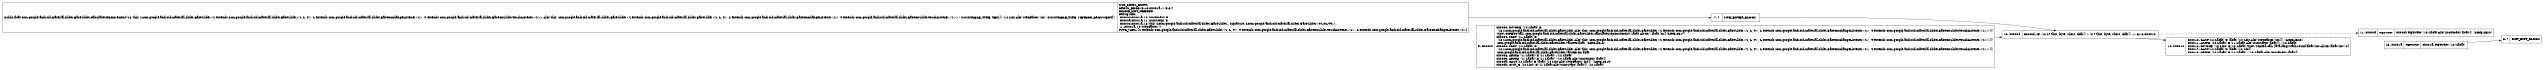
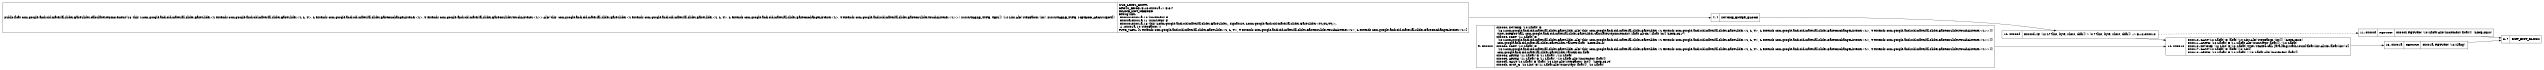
(1740, 18) -> (1740, 18)
(1997, 37) -> (2079, 46)
none -> (2490, 37)
(2444, 45) -> (2444, 45)
none -> (2366, 46)
